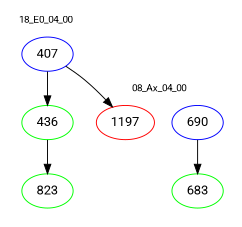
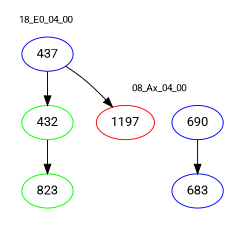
(48, 54) -> (48, 54)
(48, 123) -> (48, 123)
(198, 191) -> (198, 191)
